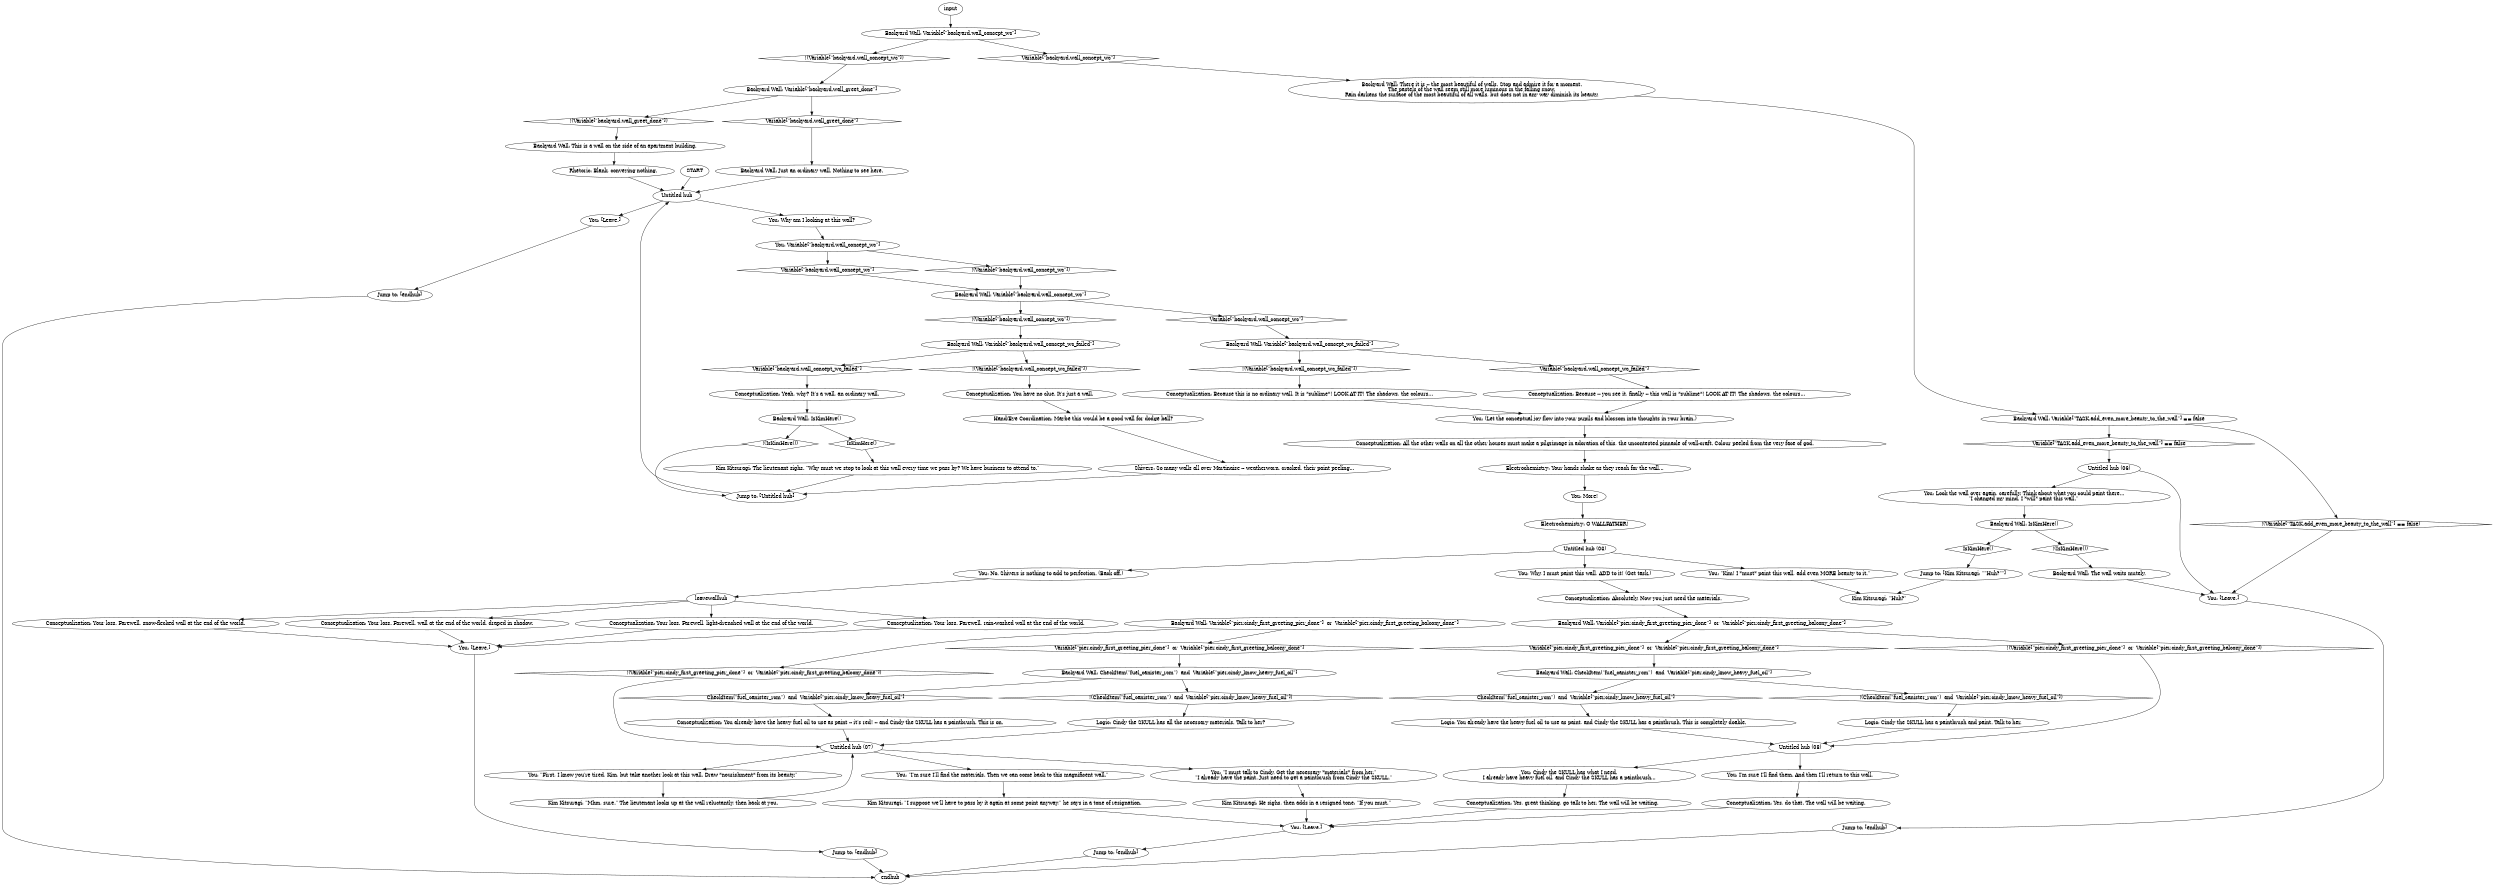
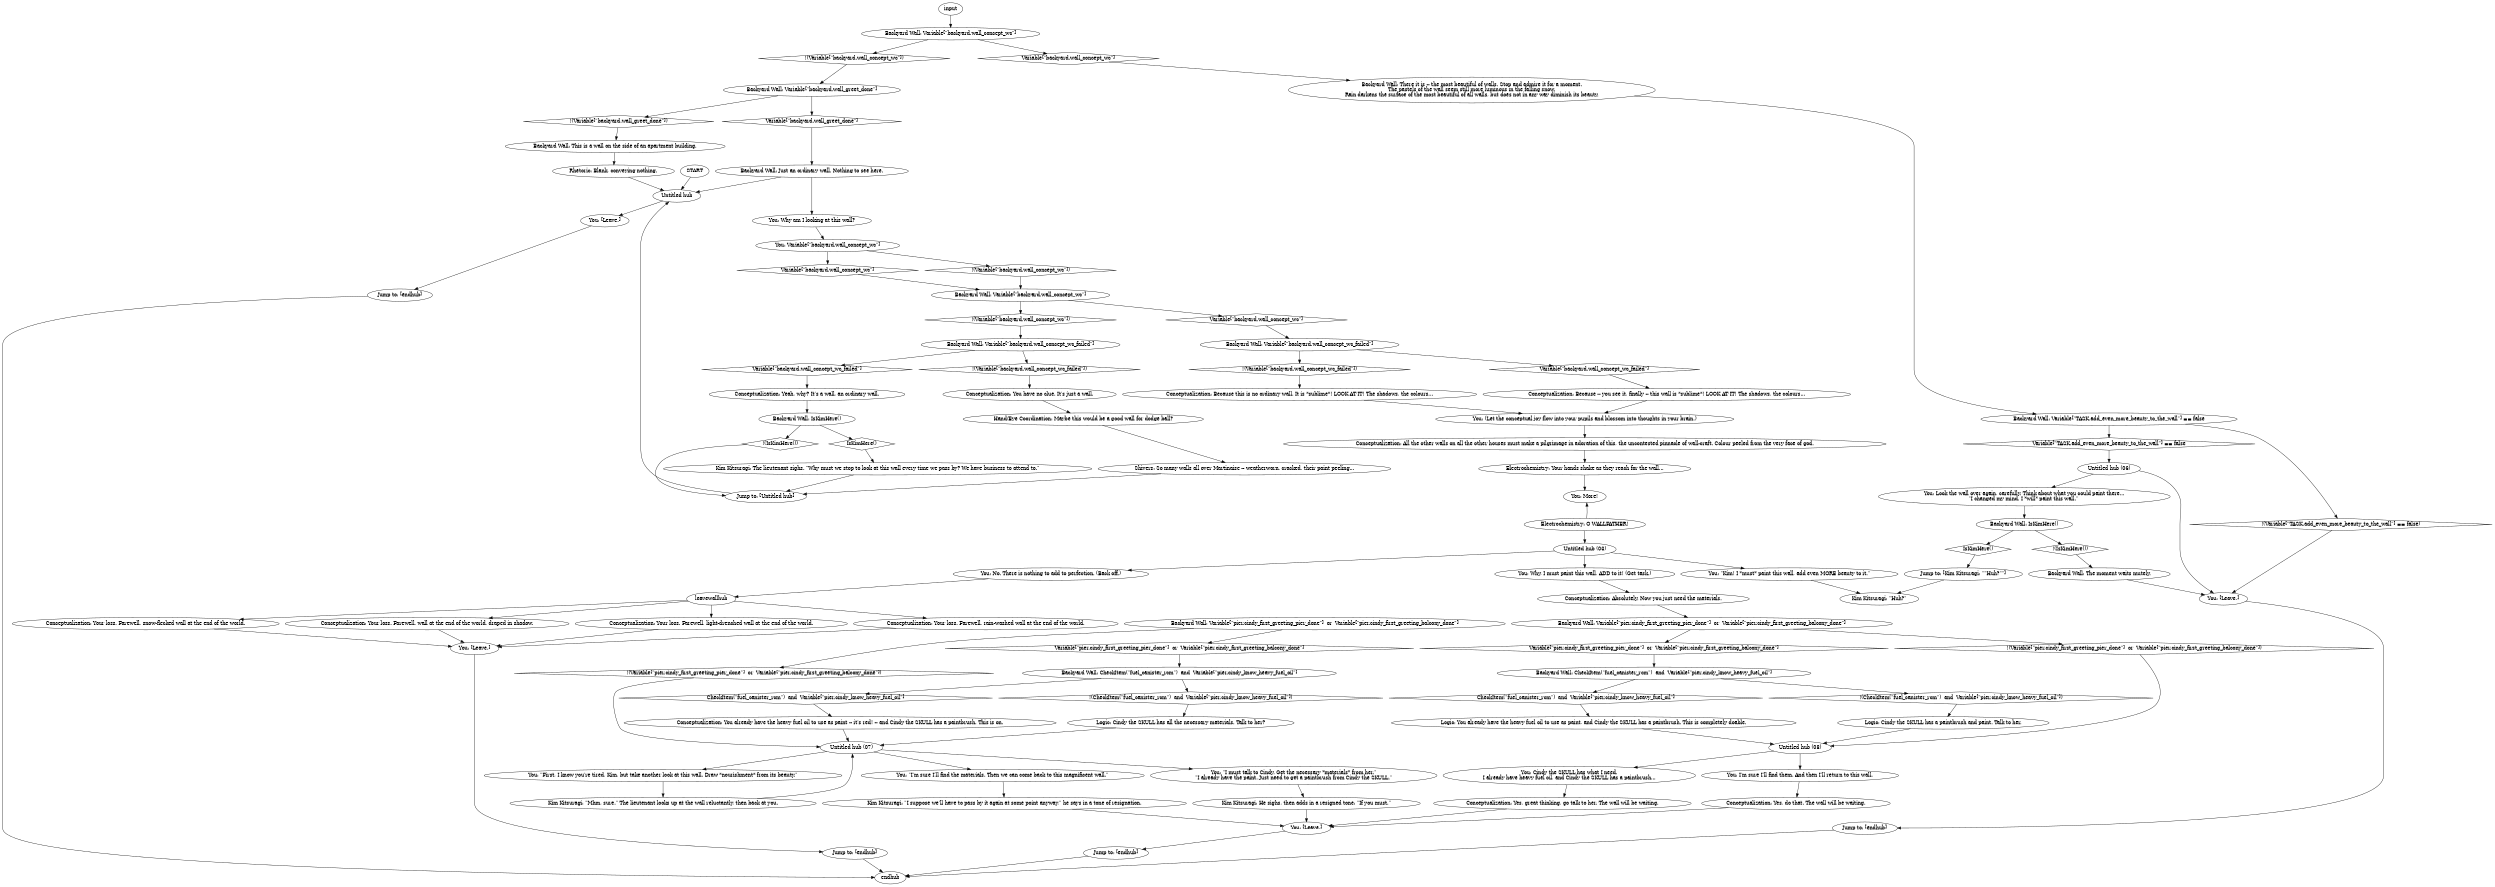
(738, 207) -> (812, 194)
(1582, 509) -> (1587, 512)
(1051, 574) -> (1051, 574)
(2099, 574) -> (2099, 574)
